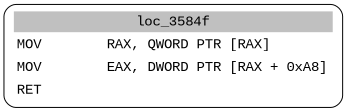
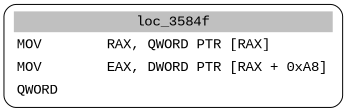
(62, 90) -> (70, 90)
